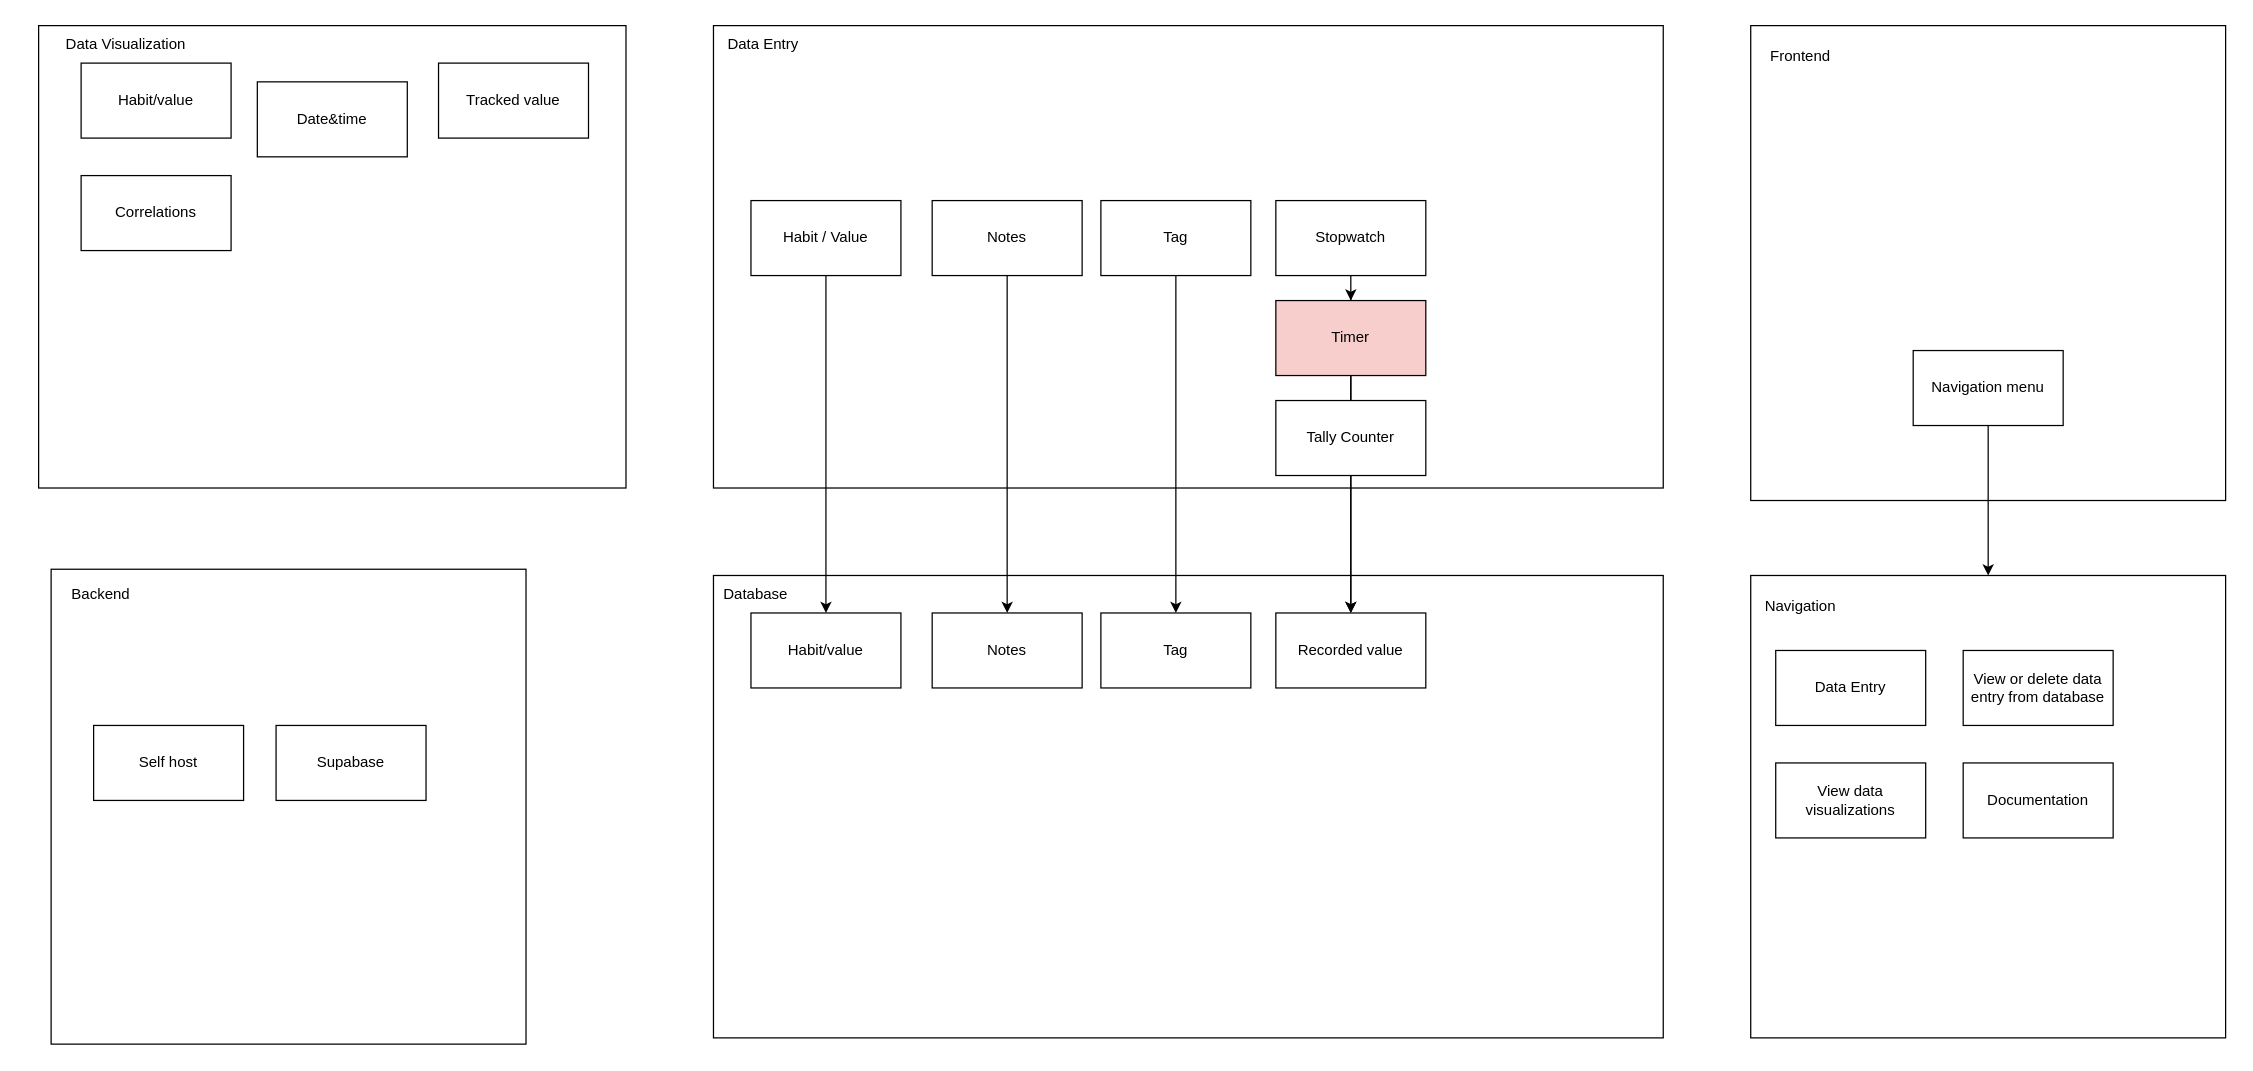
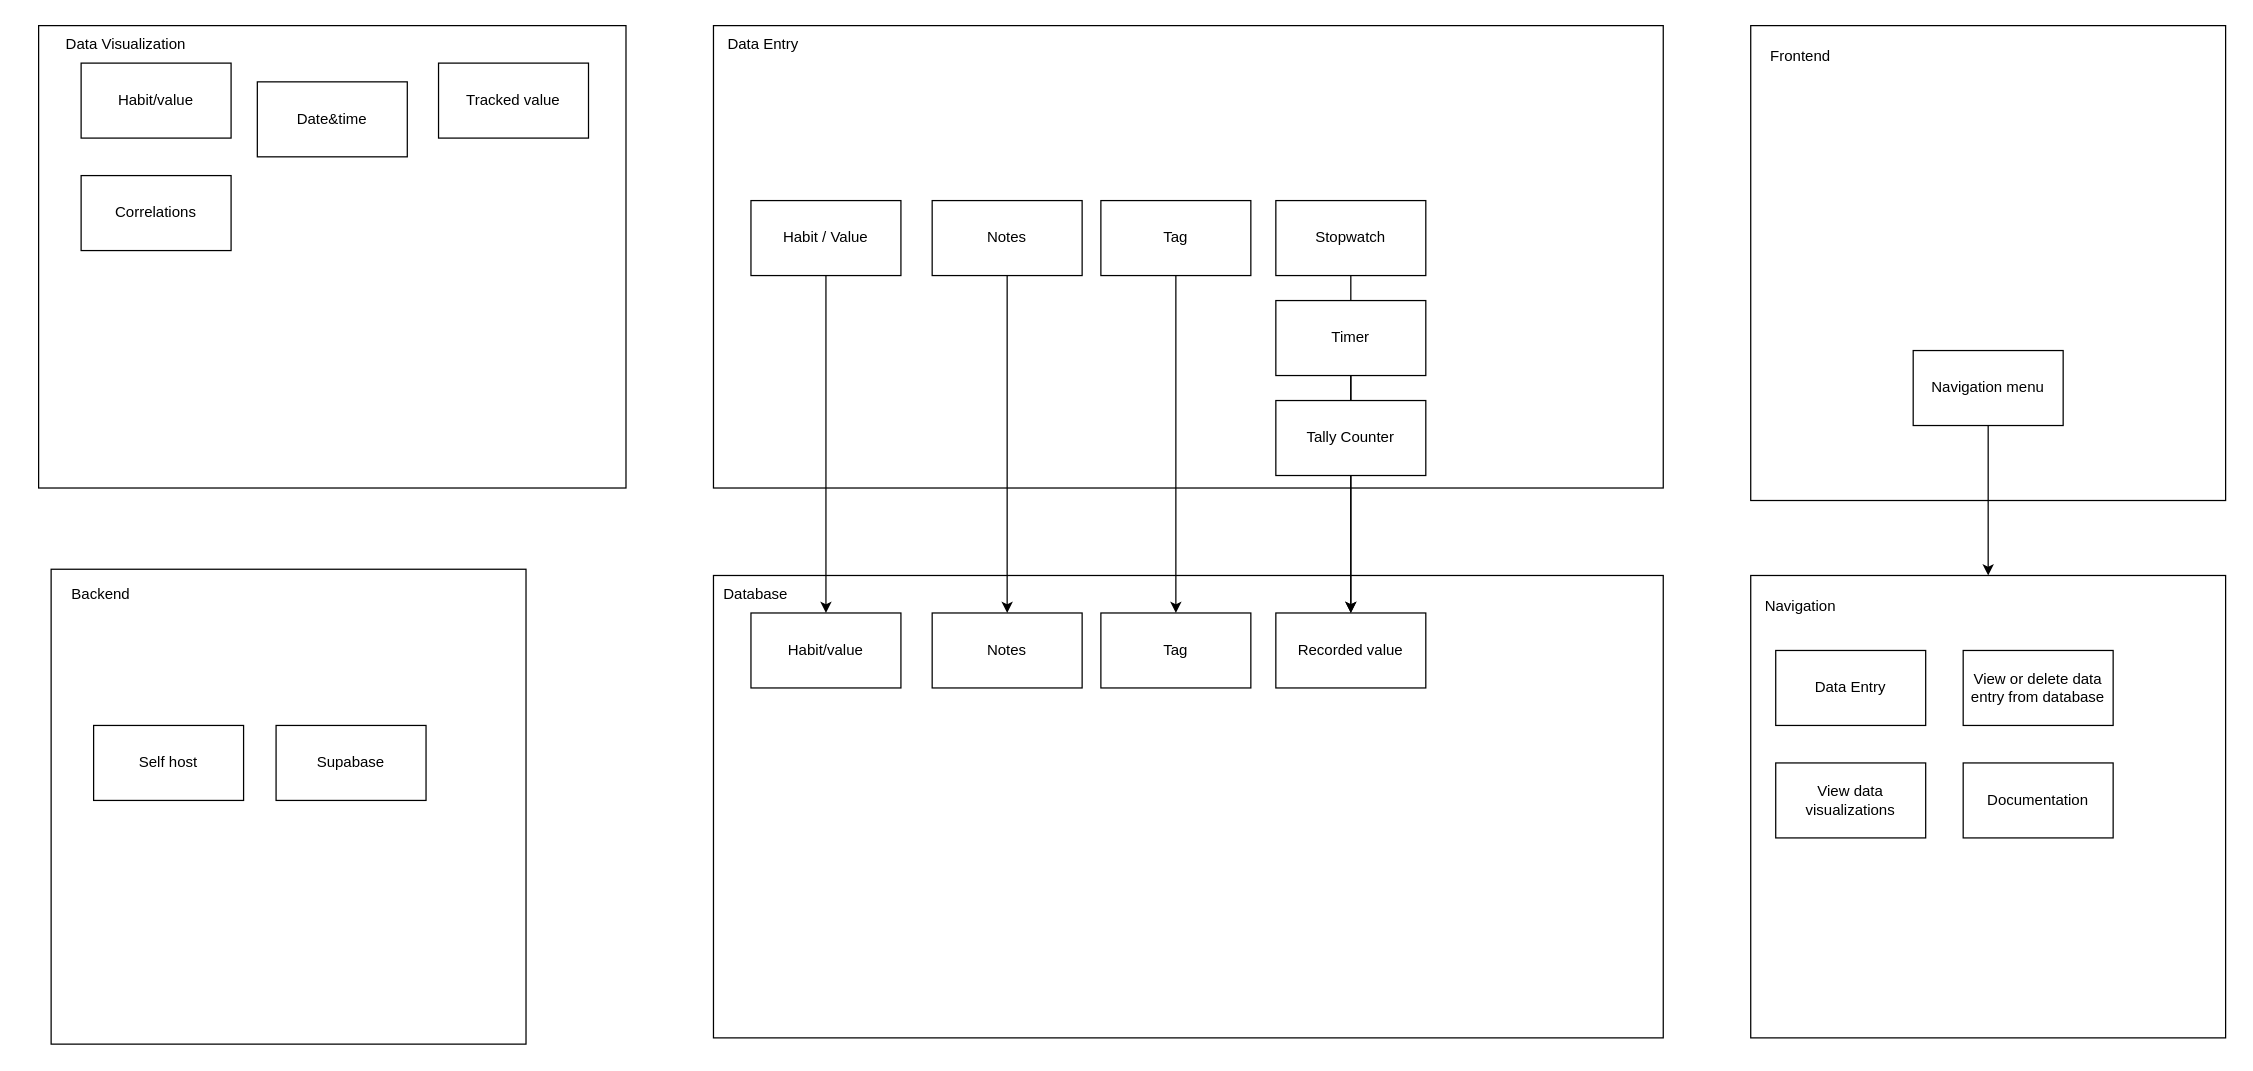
(1351, 291) -> (1351, 294)
(1351, 338) -> (1351, 338)
